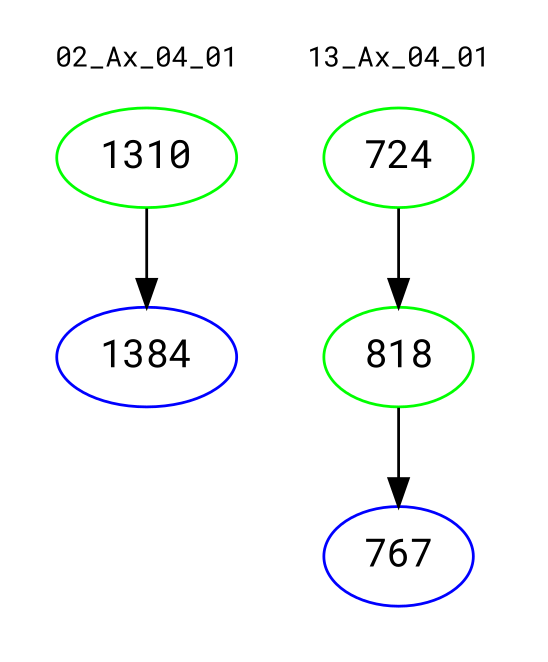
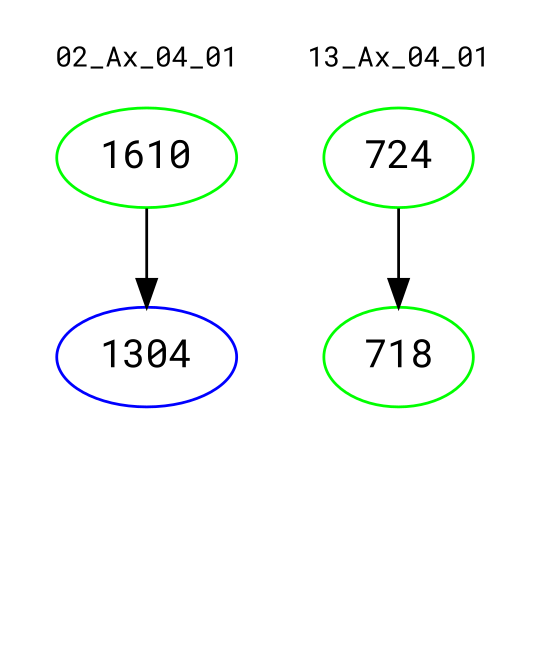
(147, 158) -> (147, 158)
(147, 357) -> (147, 357)
(399, 357) -> (399, 357)
(399, 556) -> none
